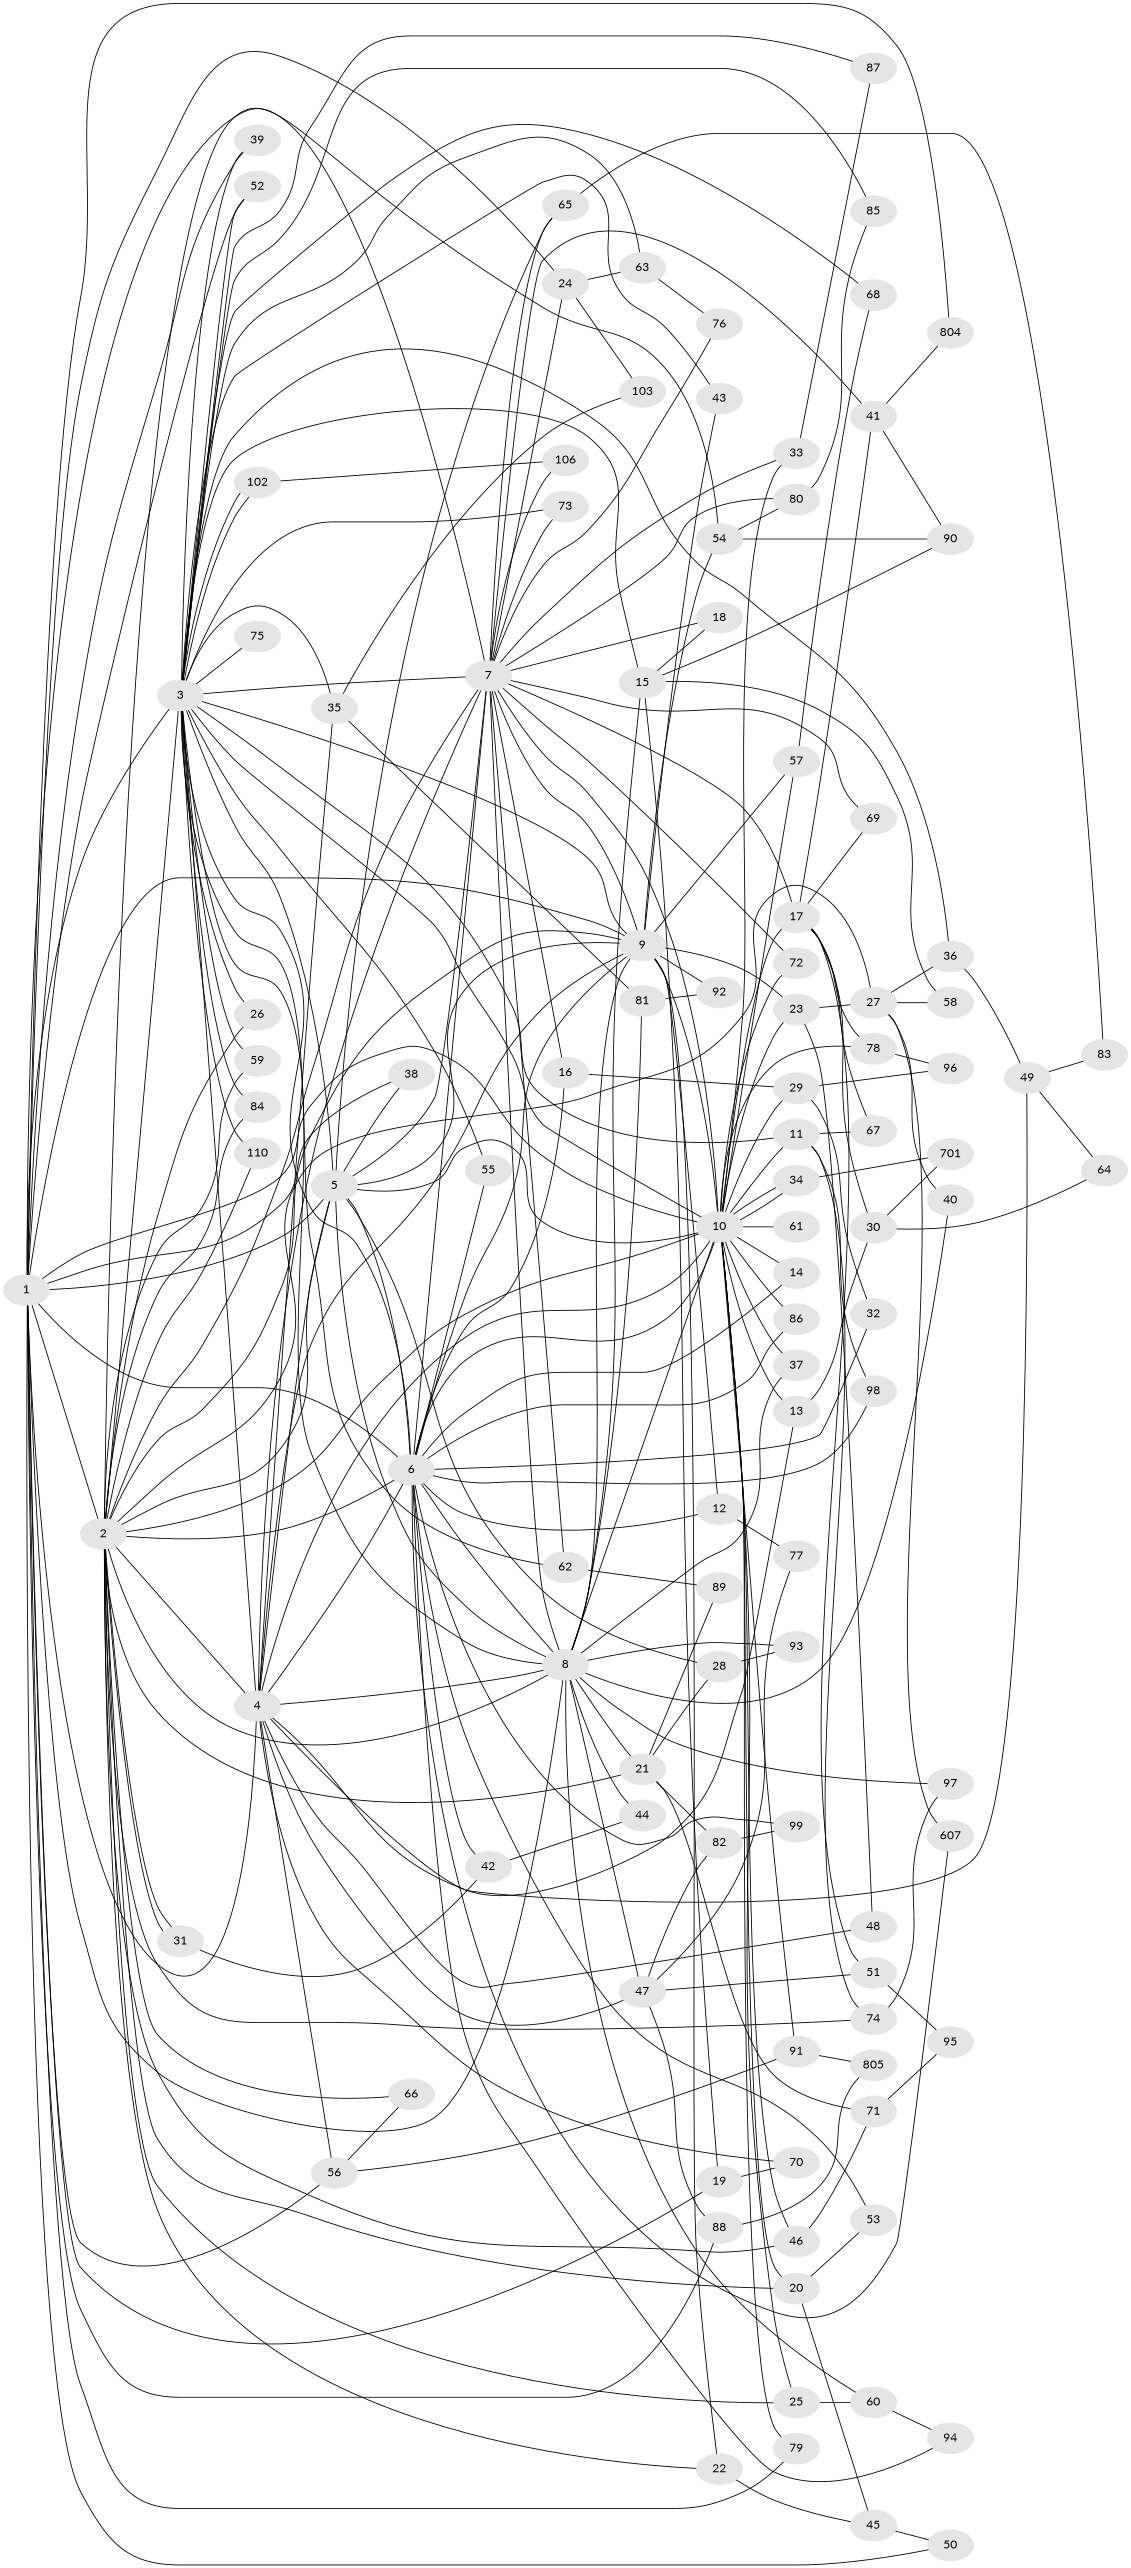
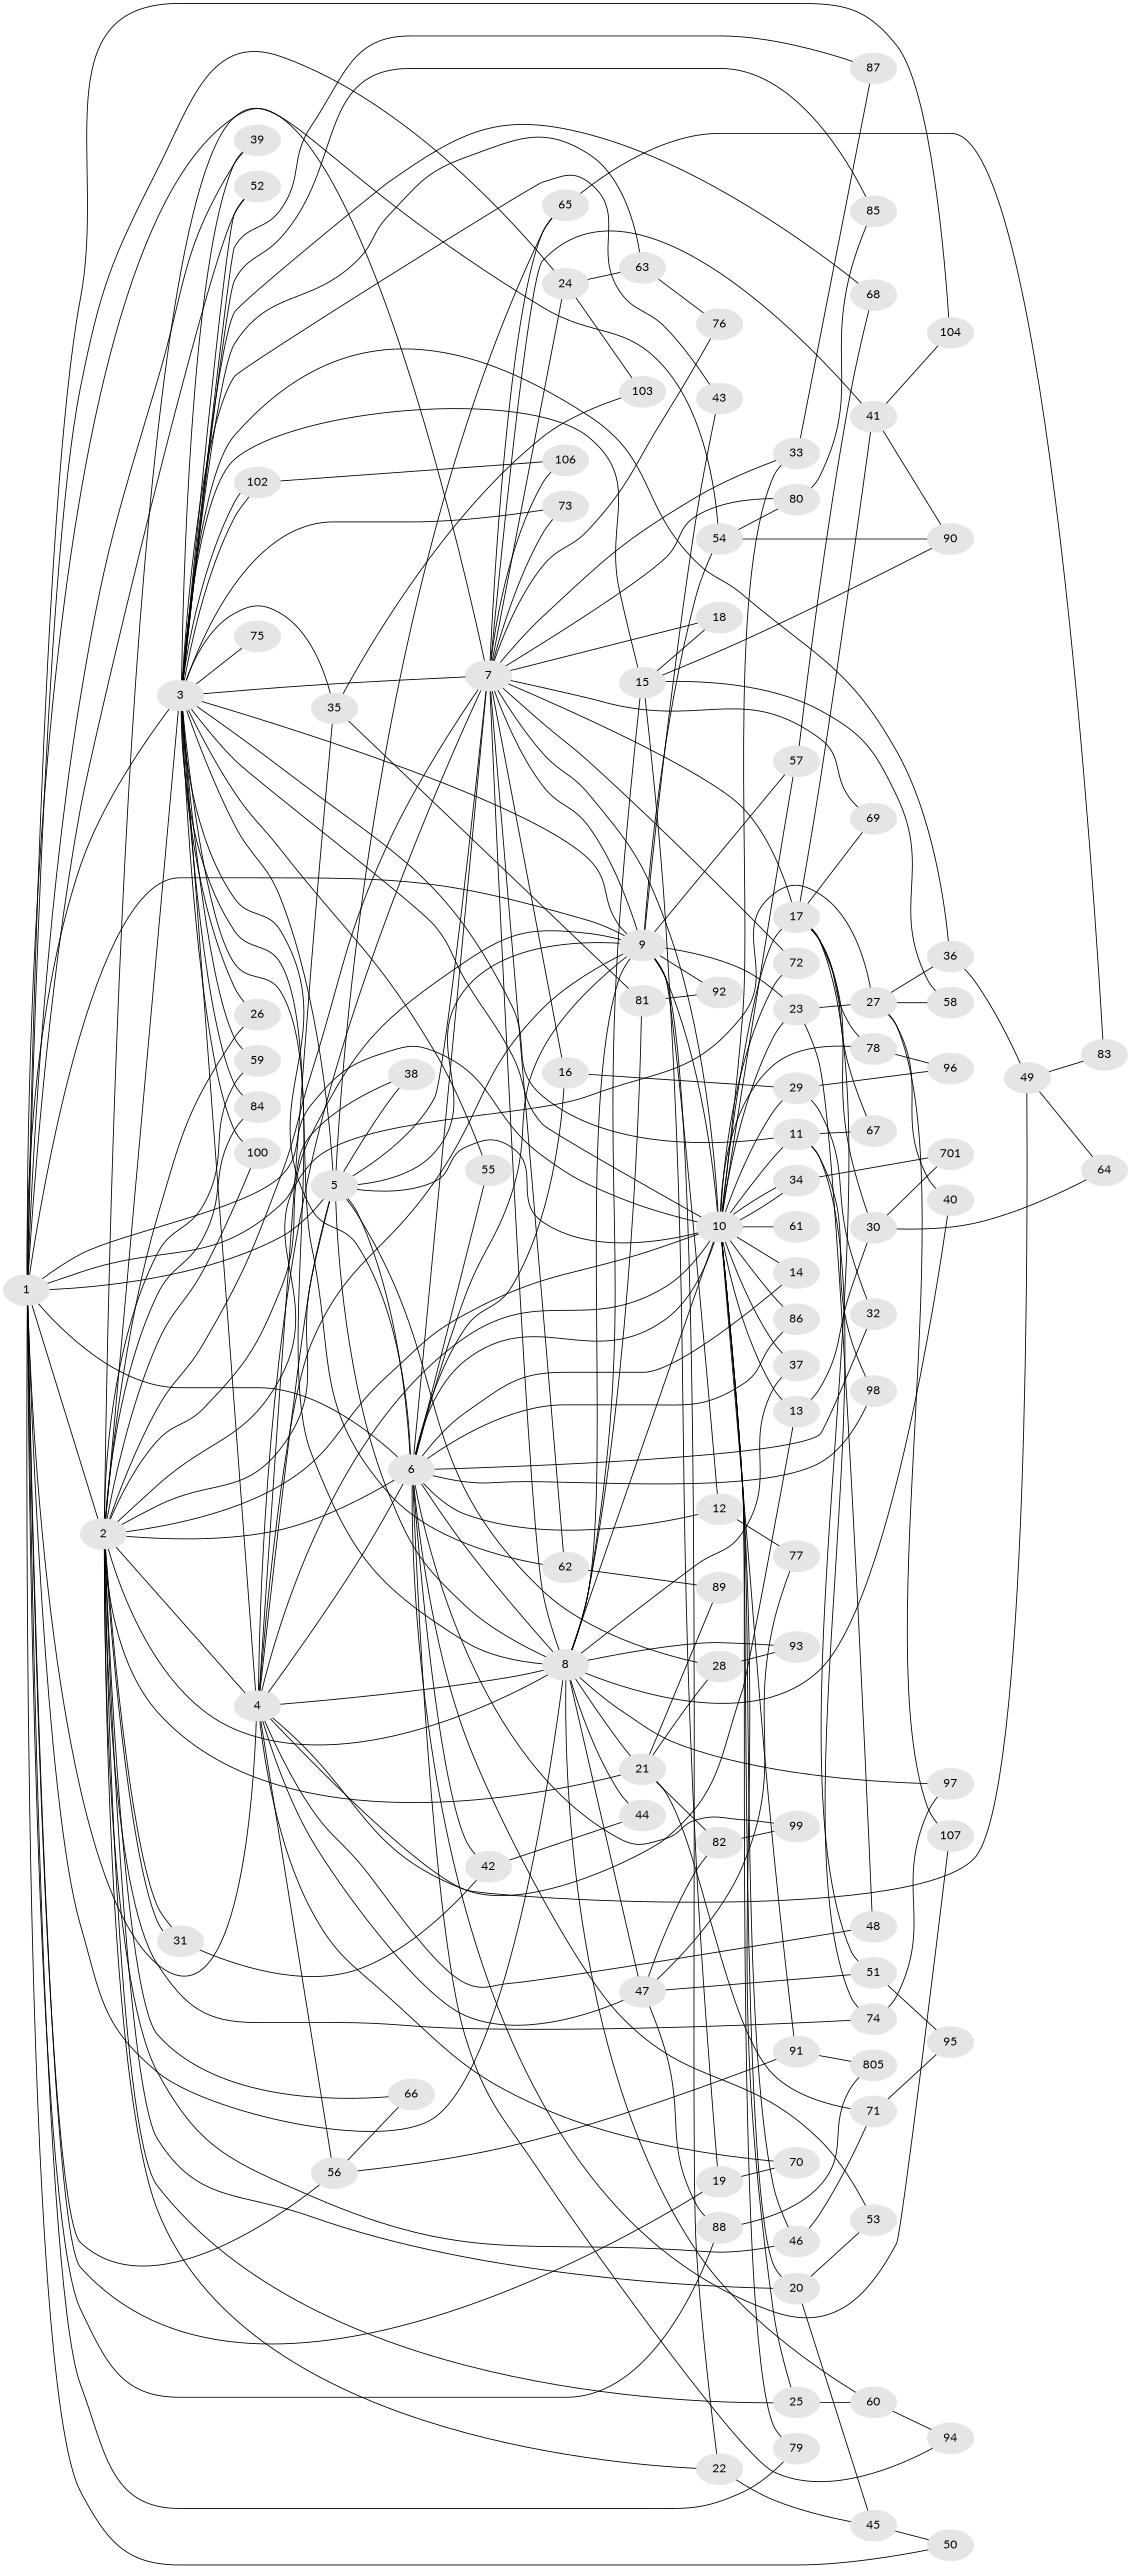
(951, 333) -> (951, 333)
(258, 1153) -> (258, 1153)
(951, 1836) -> (951, 1836)
